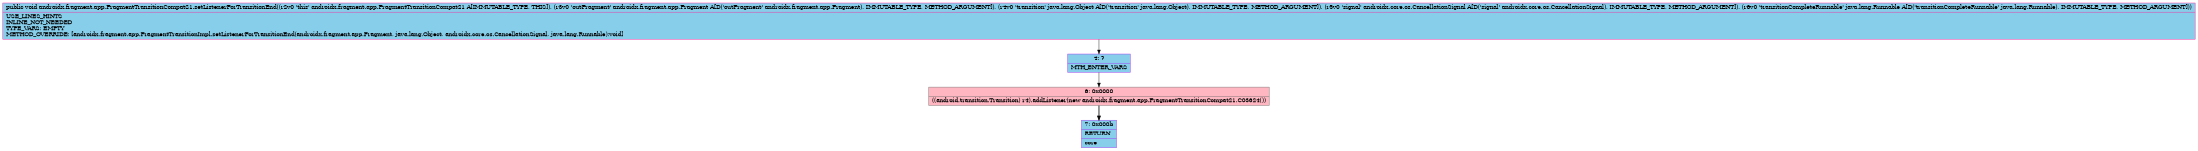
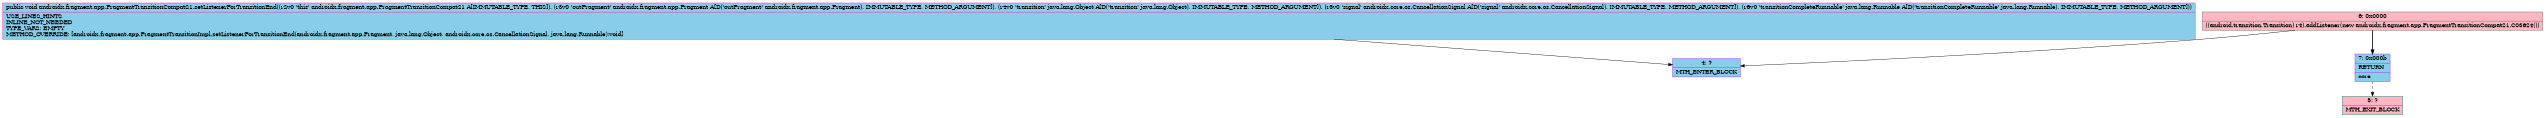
(1099, 68) -> (1706, 72)
(1099, 78) -> (2020, 52)
none -> (2373, 105)
